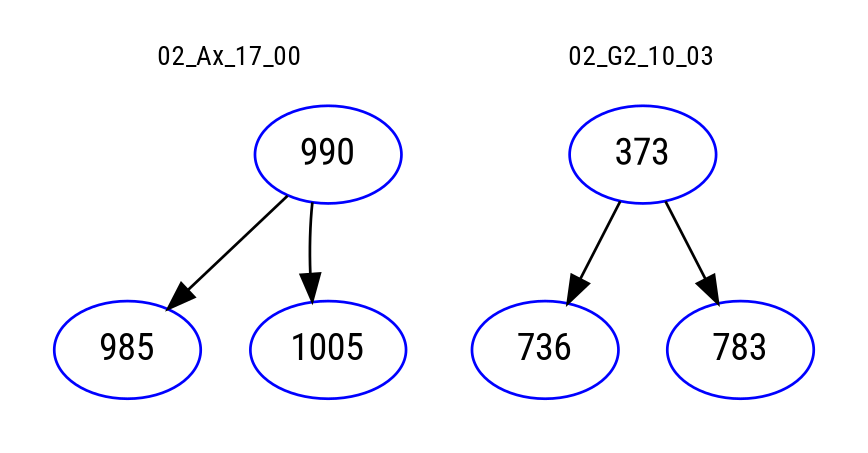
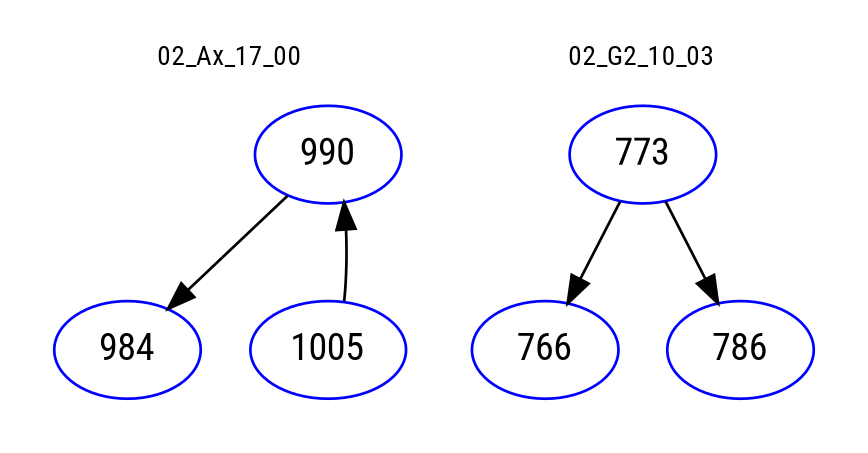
(643, 155) -> (643, 155)
(310, 238) -> (346, 266)
(127, 350) -> (127, 350)
(545, 350) -> (545, 350)
(741, 350) -> (741, 350)
